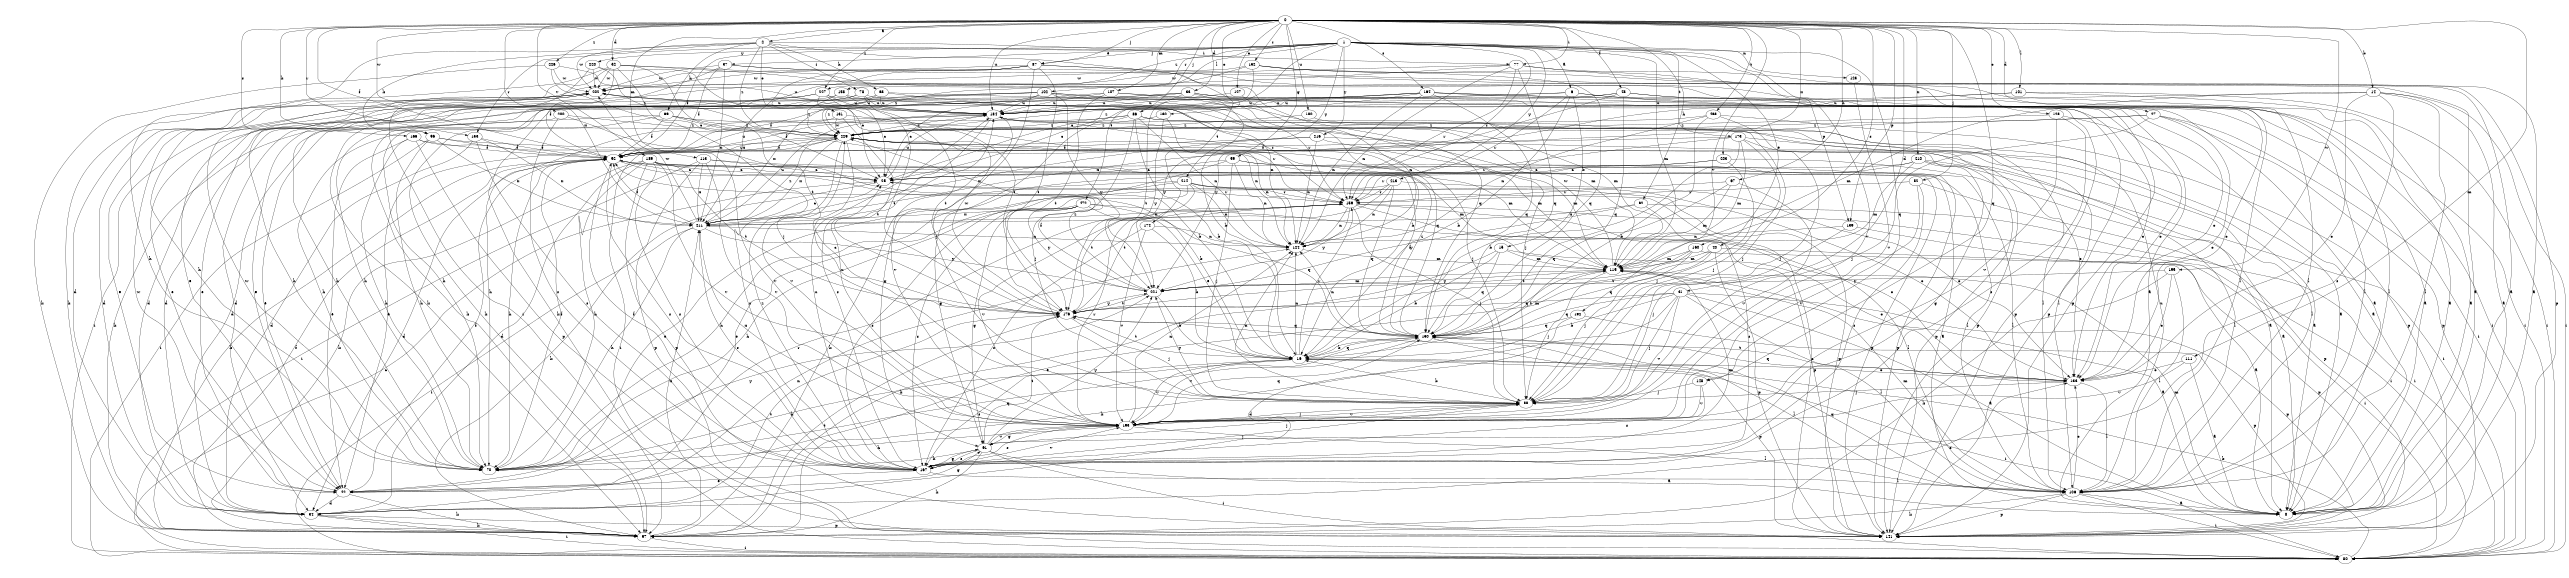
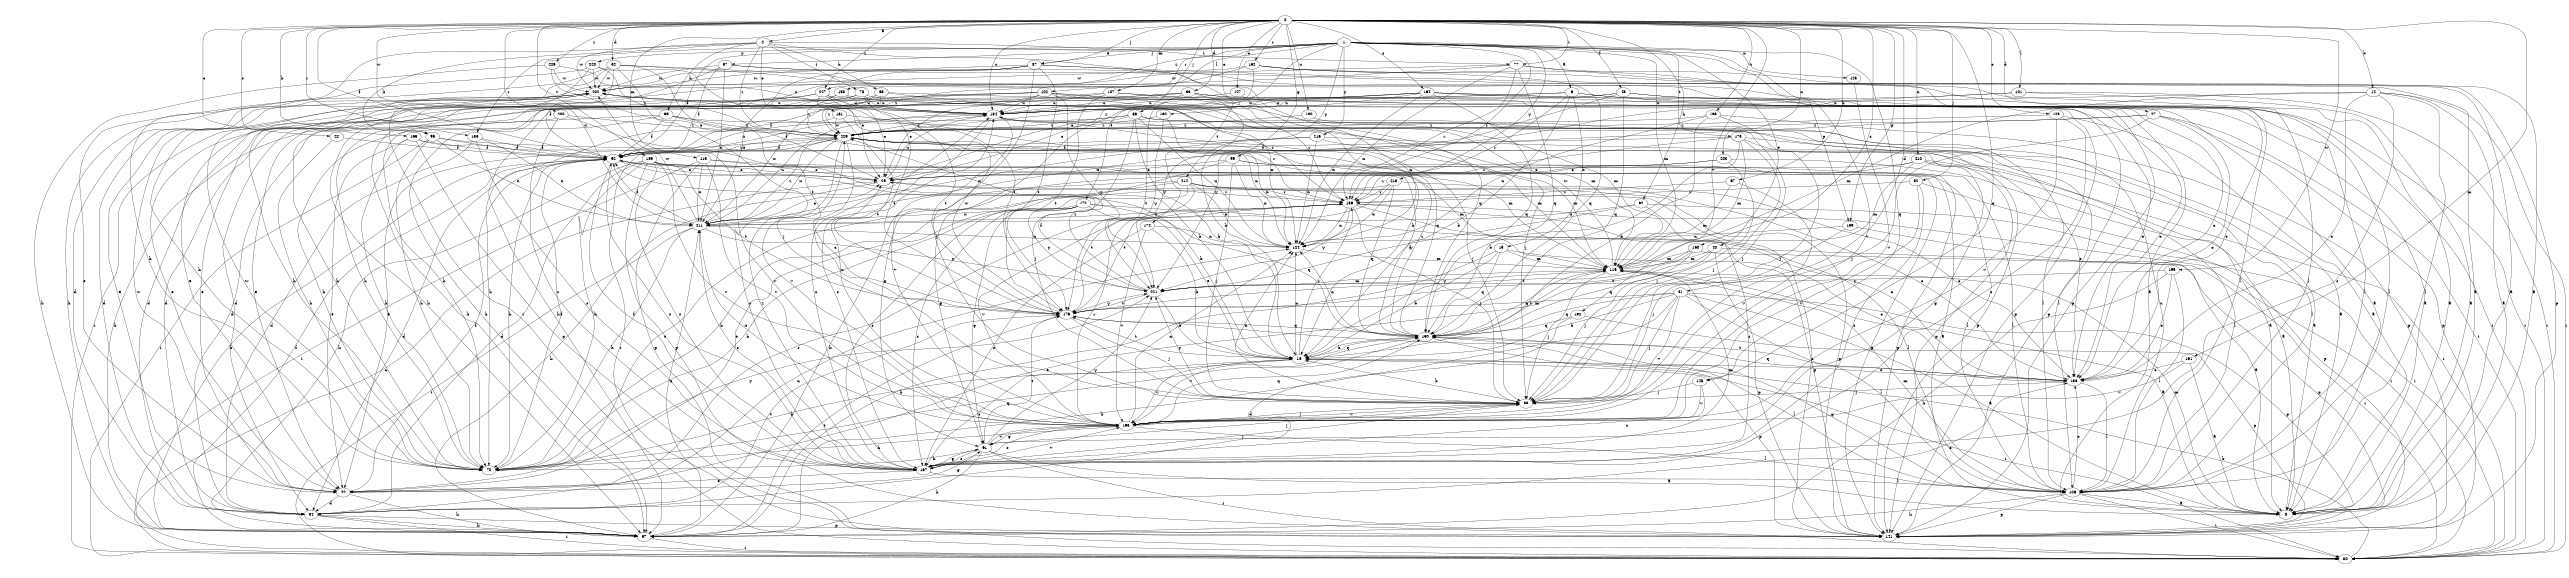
(1713, 115) -> (1713, 115)
none -> (337, 137)
(312, 148) -> (95, 139)
(1083, 203) -> (1083, 203)
(1572, 247) -> none
(2189, 359) -> (2189, 359)
